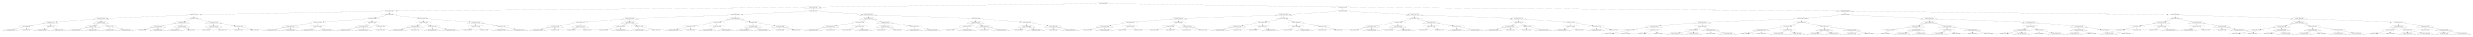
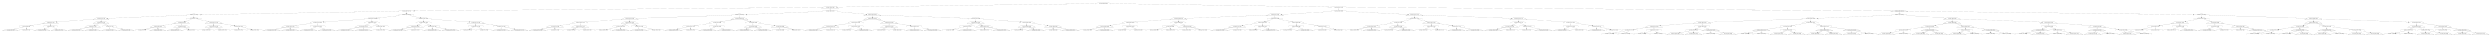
none -> (1886, 34)
